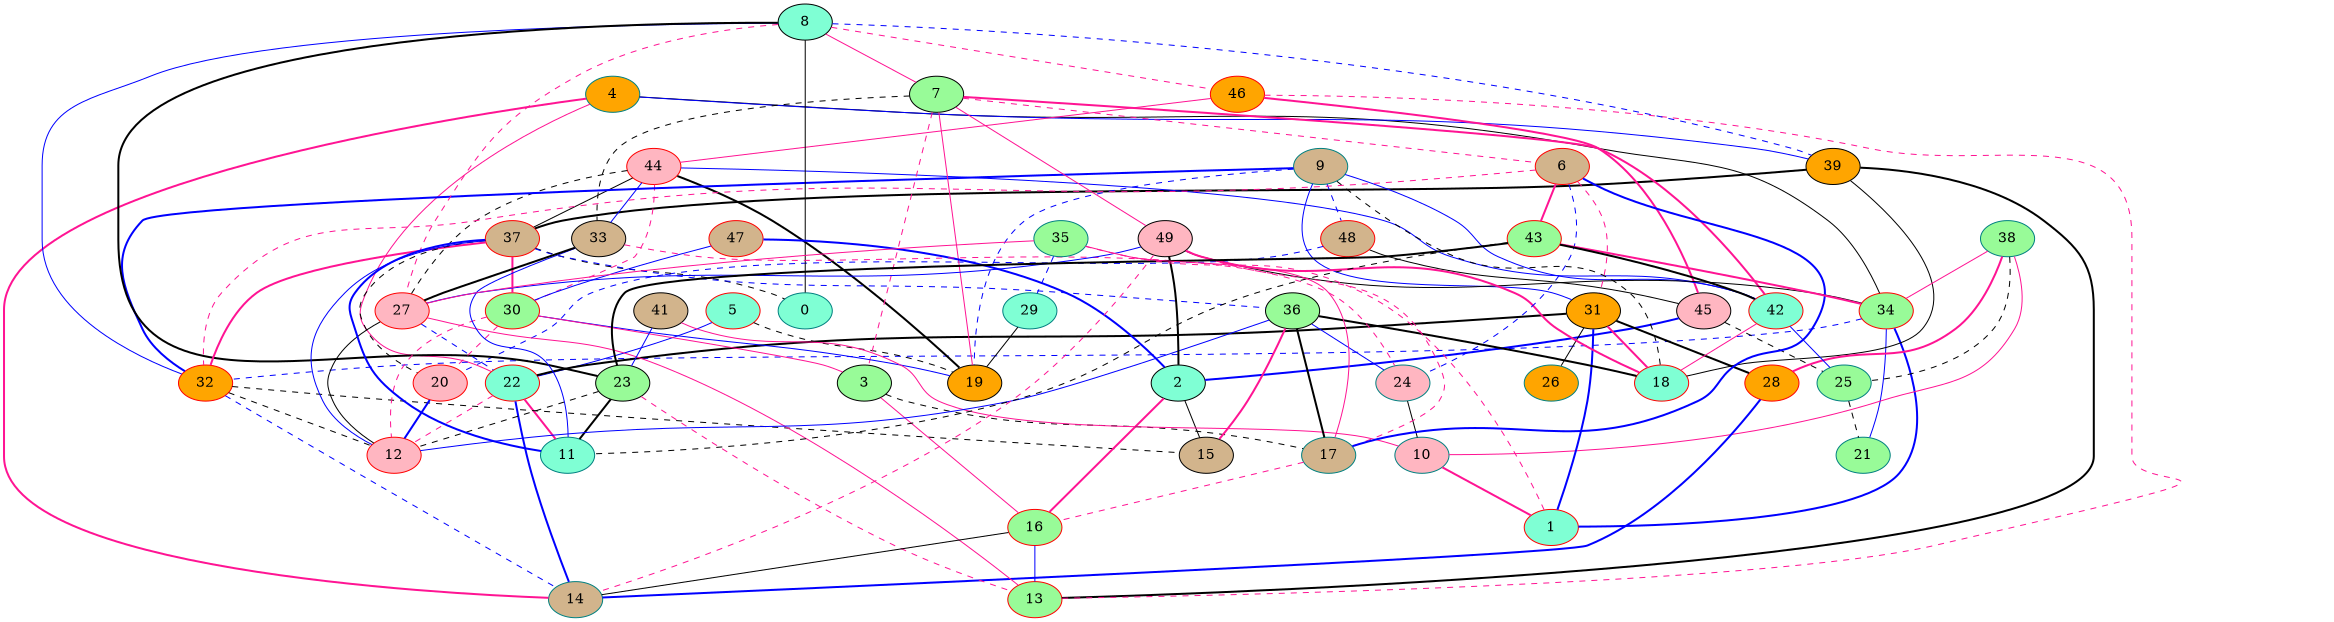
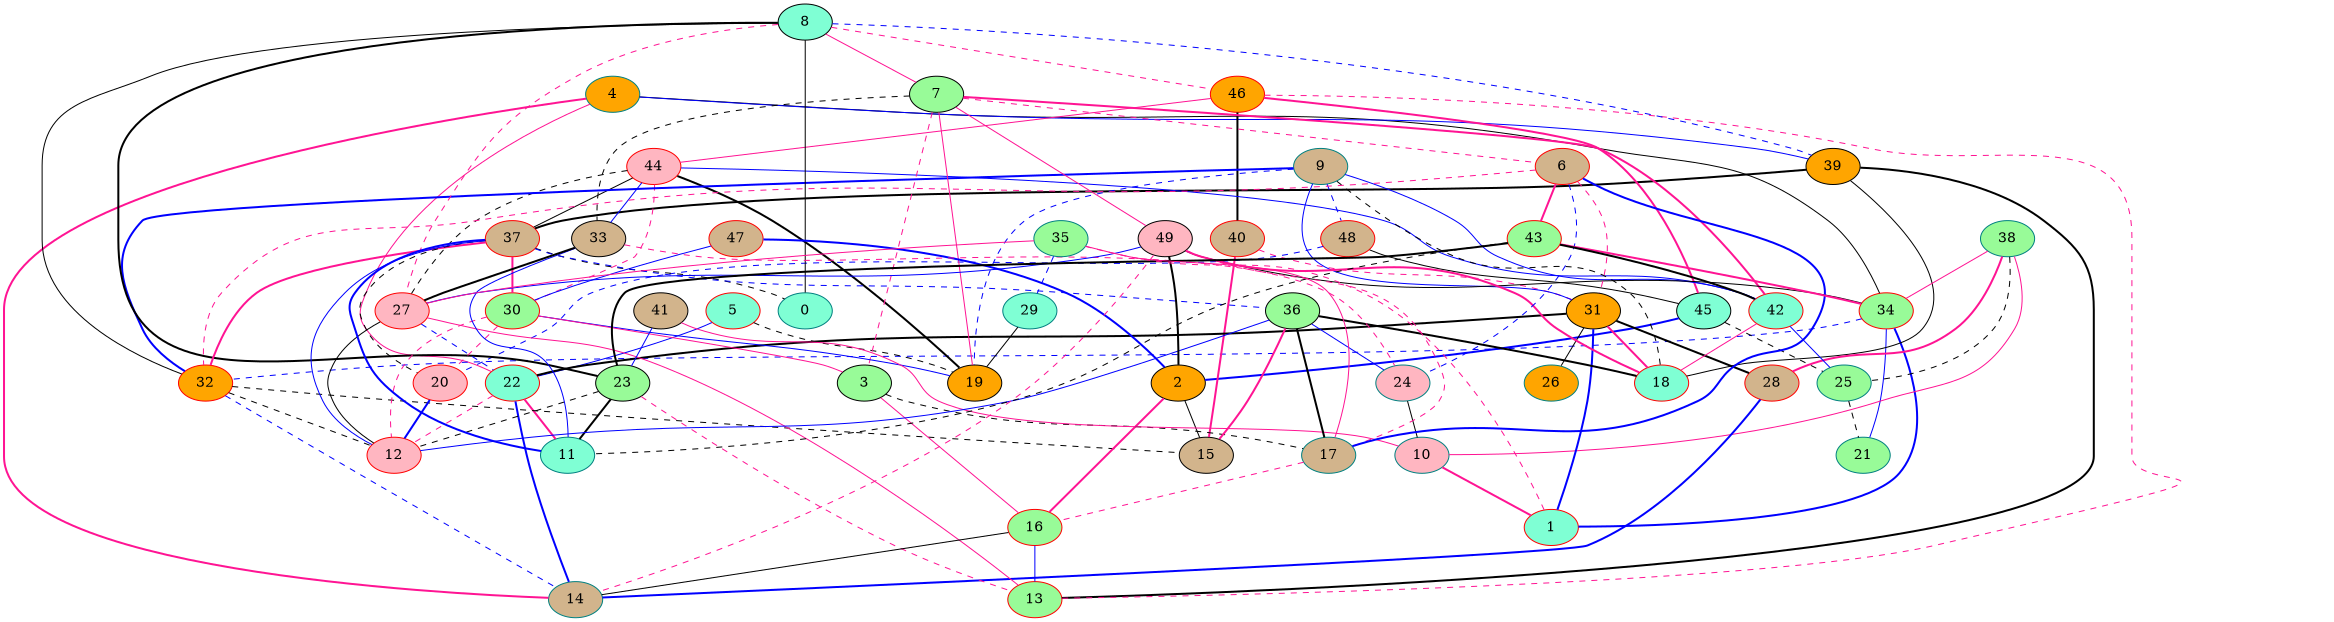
(247, 54) -> (247, 54)
none -> (1237, 239)
(1704, 311) -> (1704, 311)
(1178, 383) -> (1178, 383)
(1772, 383) -> (1772, 383)
